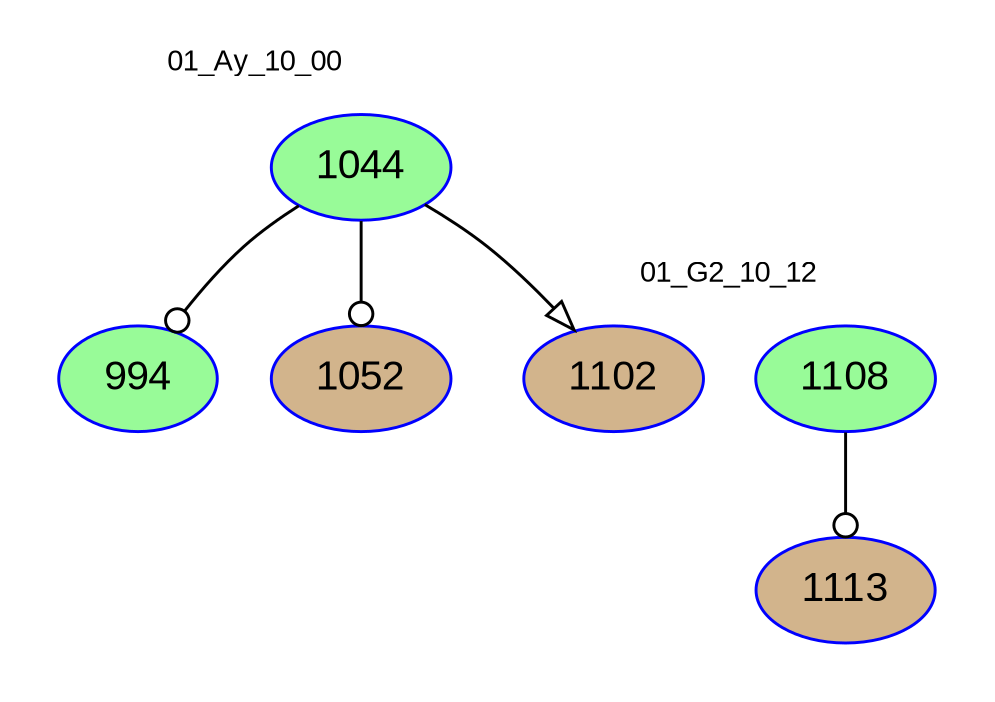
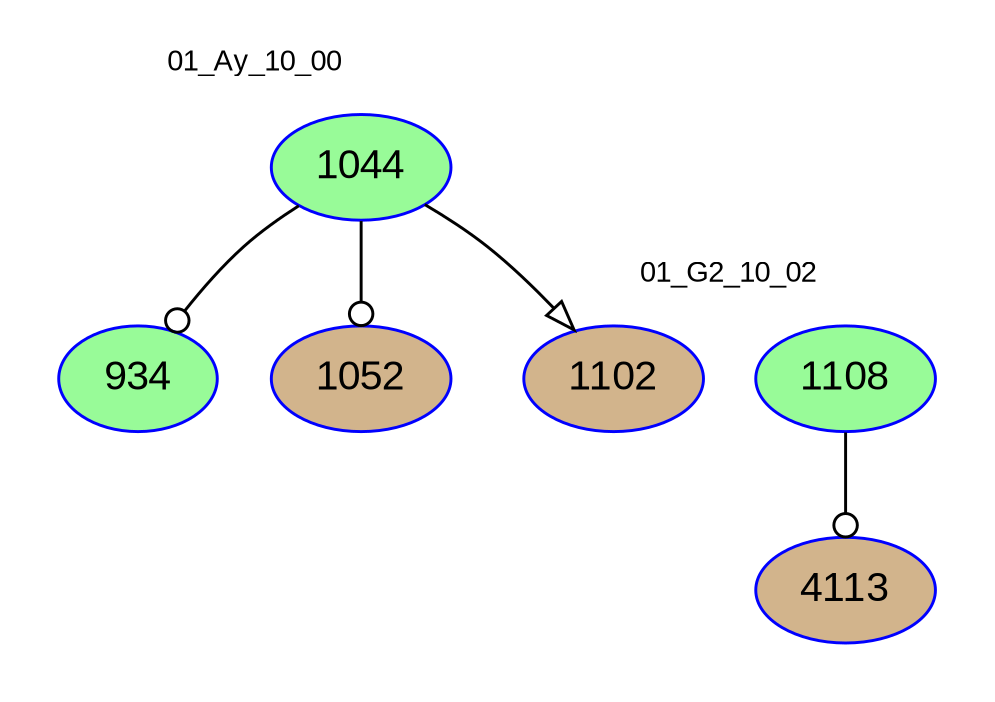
(730, 275) -> (730, 275)
(138, 379) -> (138, 379)
(846, 590) -> (846, 590)
